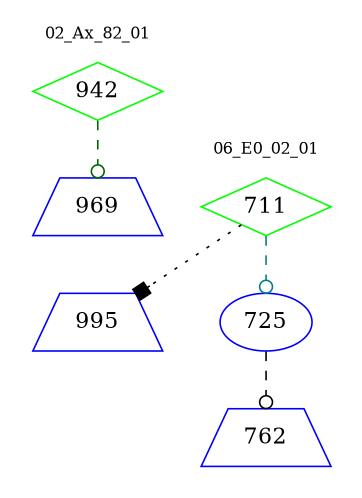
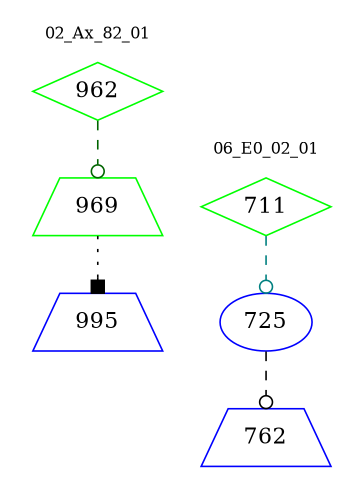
(98, 91) -> (98, 91)
(98, 207) -> (98, 207)
(200, 252) -> (98, 257)
